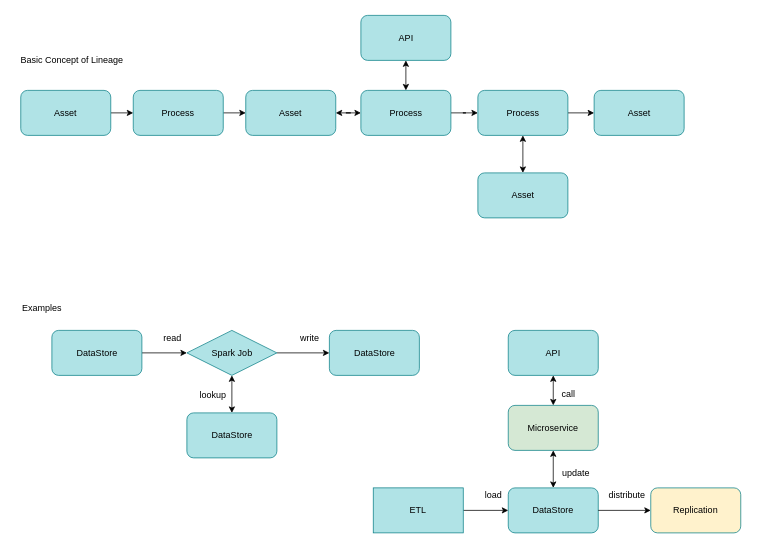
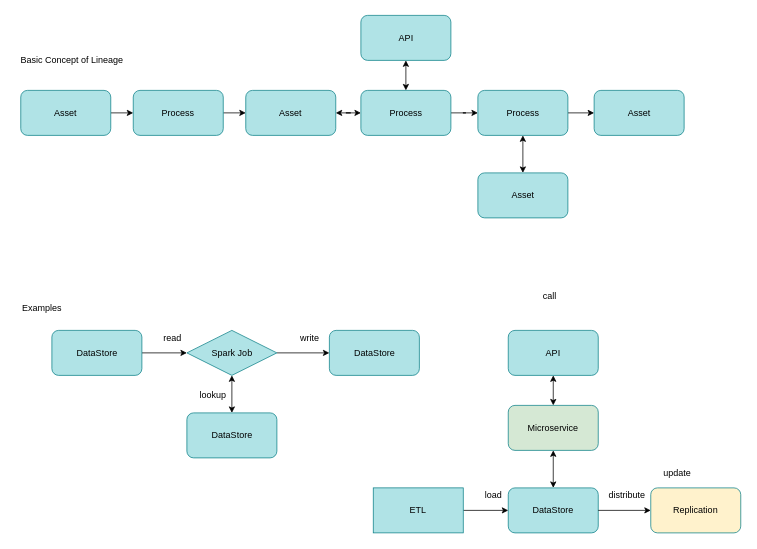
(568, 394) -> (549, 296)
(576, 473) -> (677, 473)
